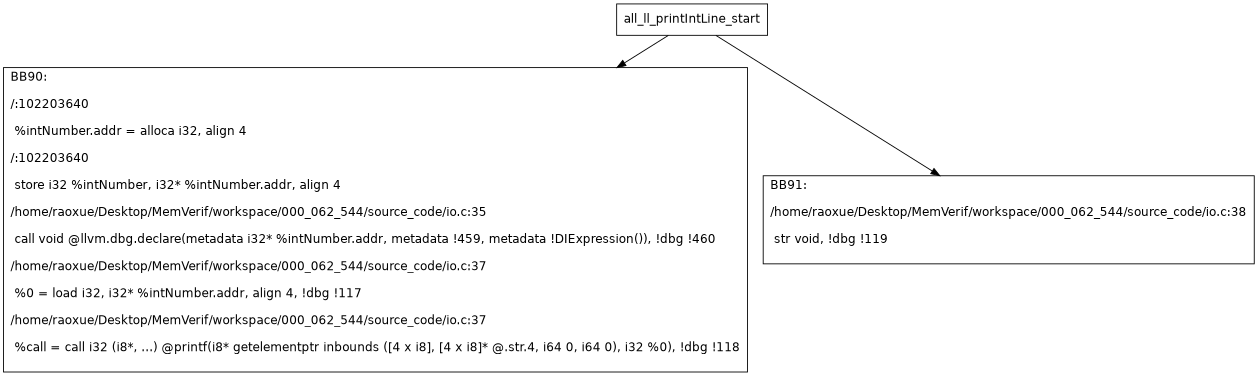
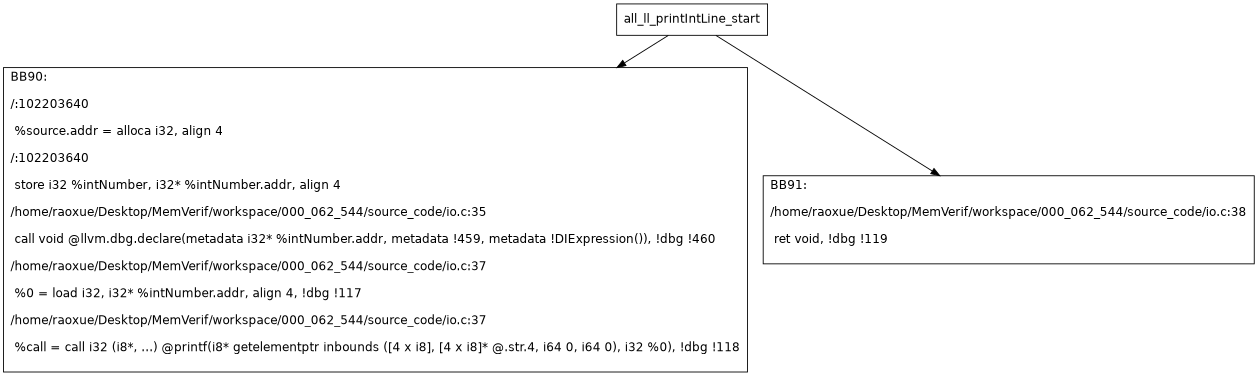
(129, 131) -> (117, 131)
(829, 239) -> (829, 239)
